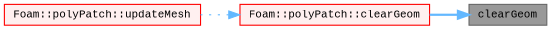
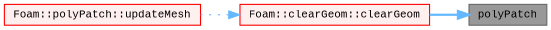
(335, 15) -> (335, 15)
(508, 15) -> (508, 15)
